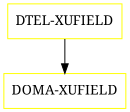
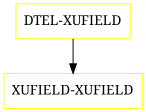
(65, 91) -> (73, 91)
